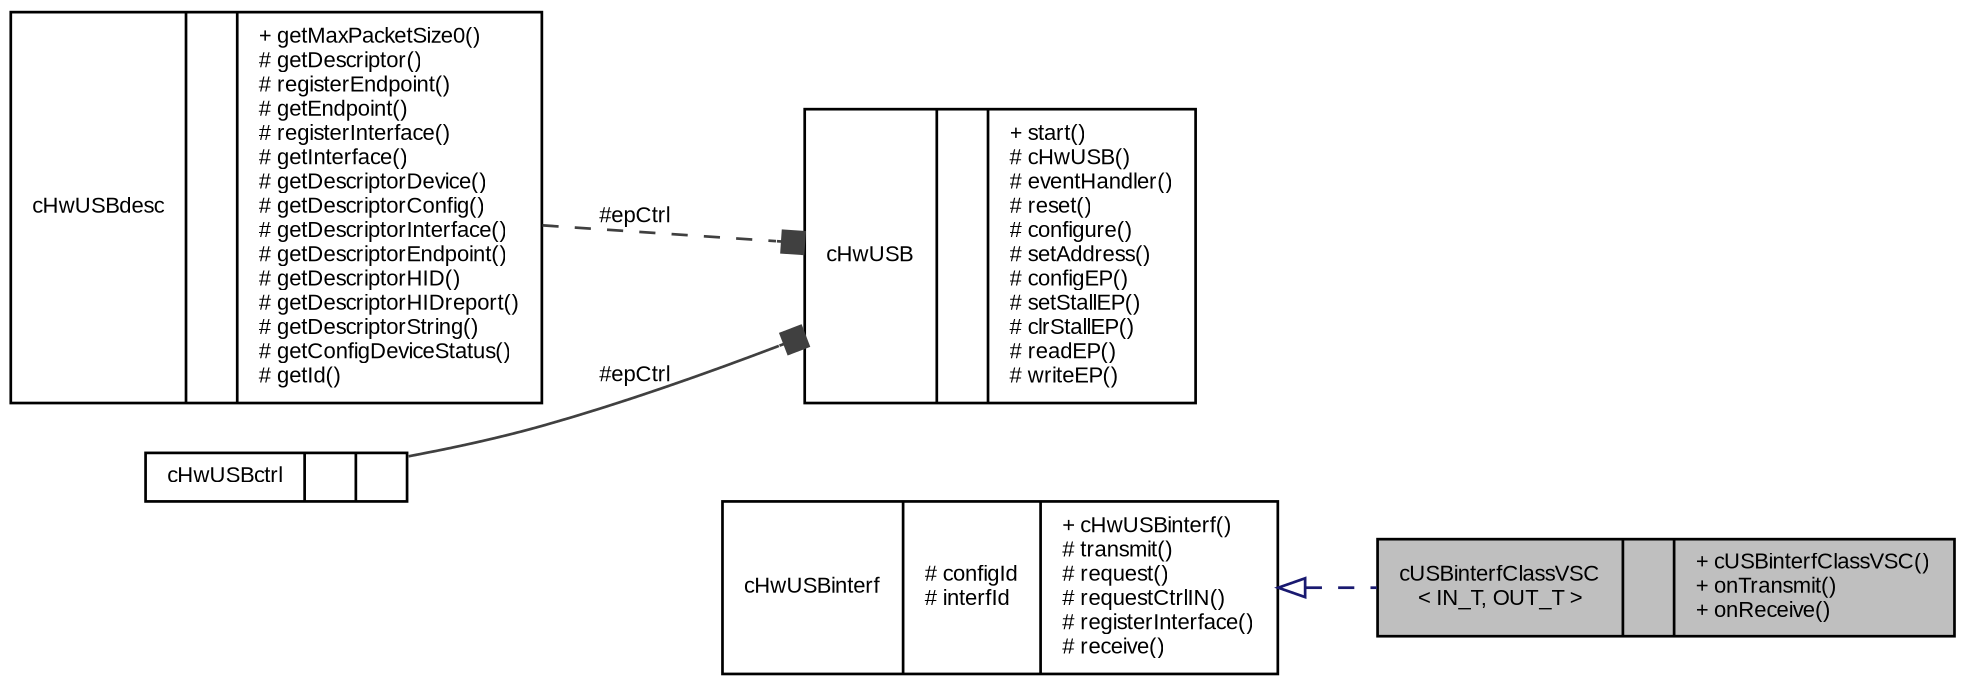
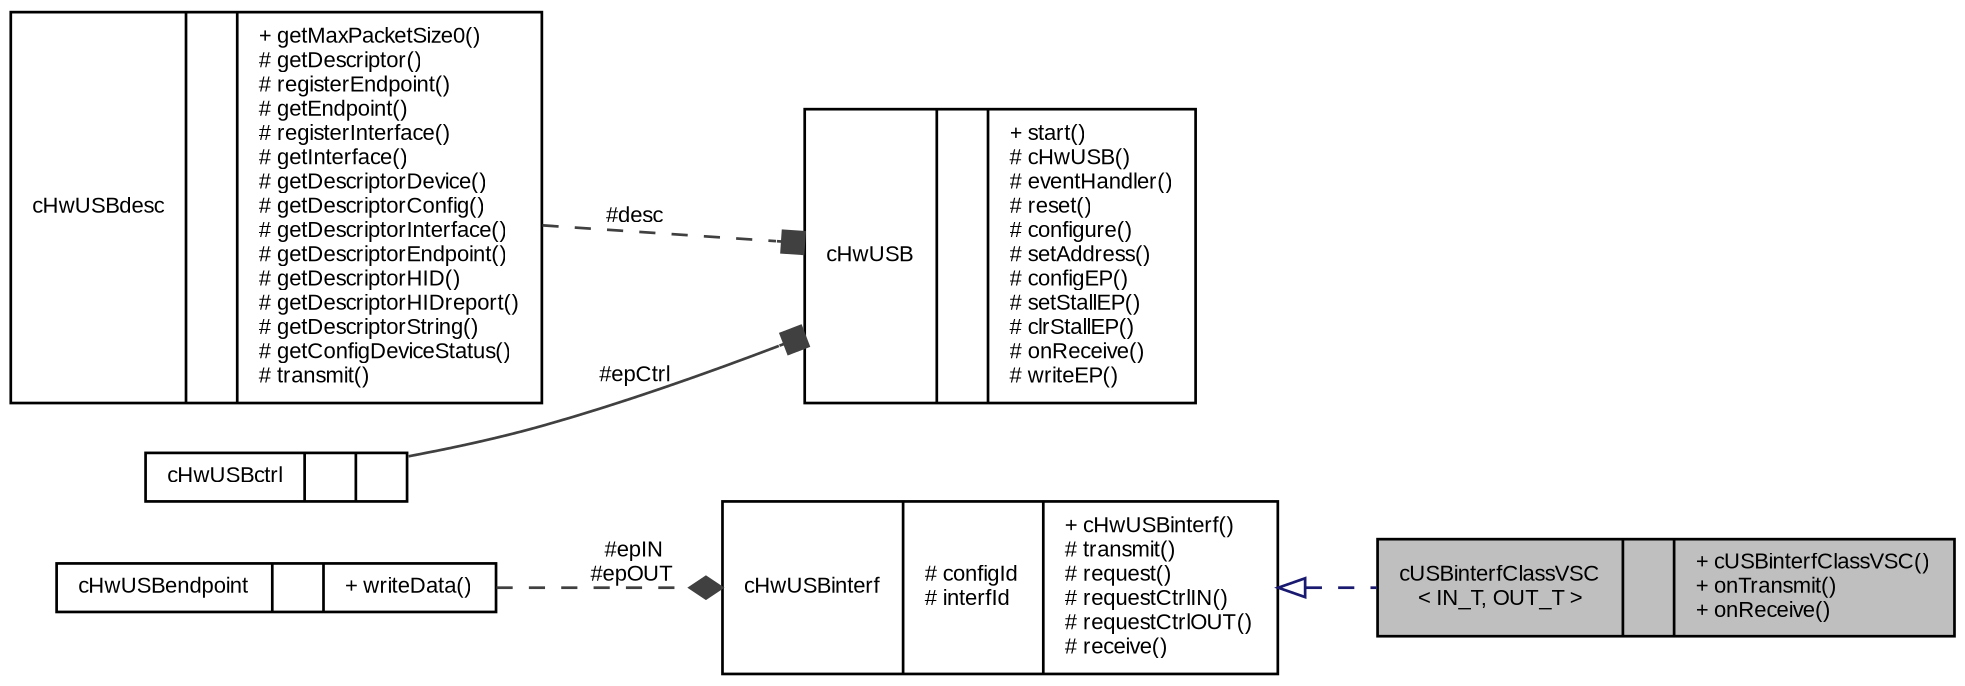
(632, 217) -> (632, 217)
(1064, 352) -> (1078, 352)
(301, 376) -> (315, 376)
none -> (276, 588)
(1159, 623) -> (1159, 623)
